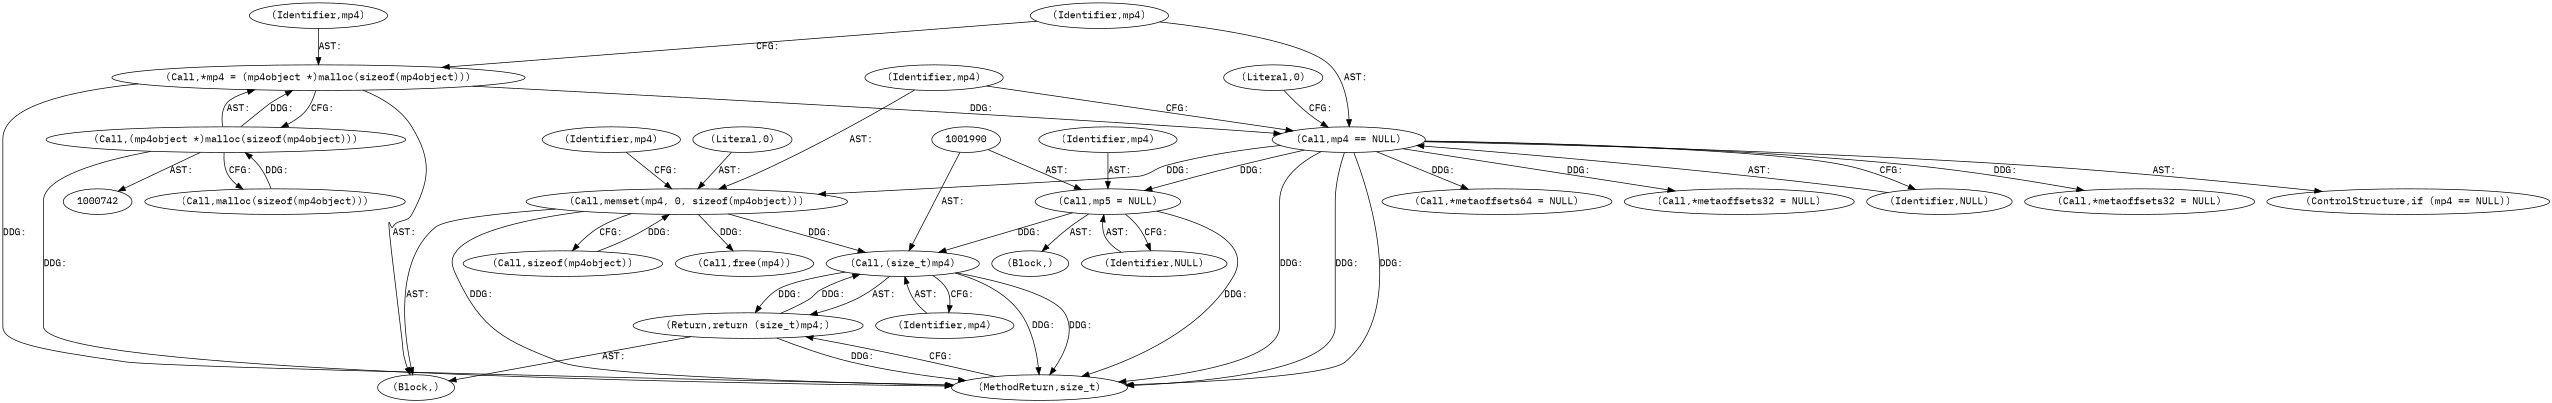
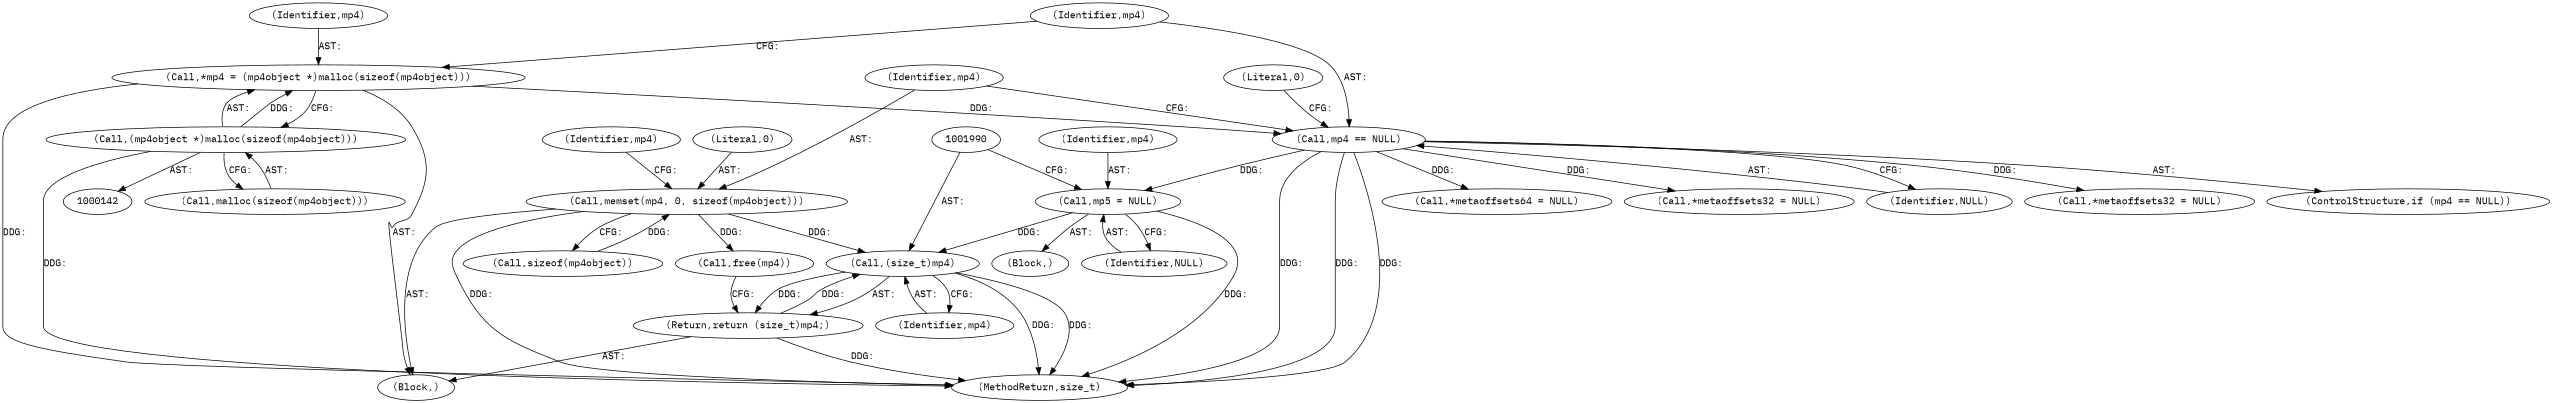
(280, 171) -> (280, 171)
(1060, 171) -> (1060, 171)
(1044, 182) -> none
(98, 202) -> (98, 202)
(904, 356) -> (731, 291)
